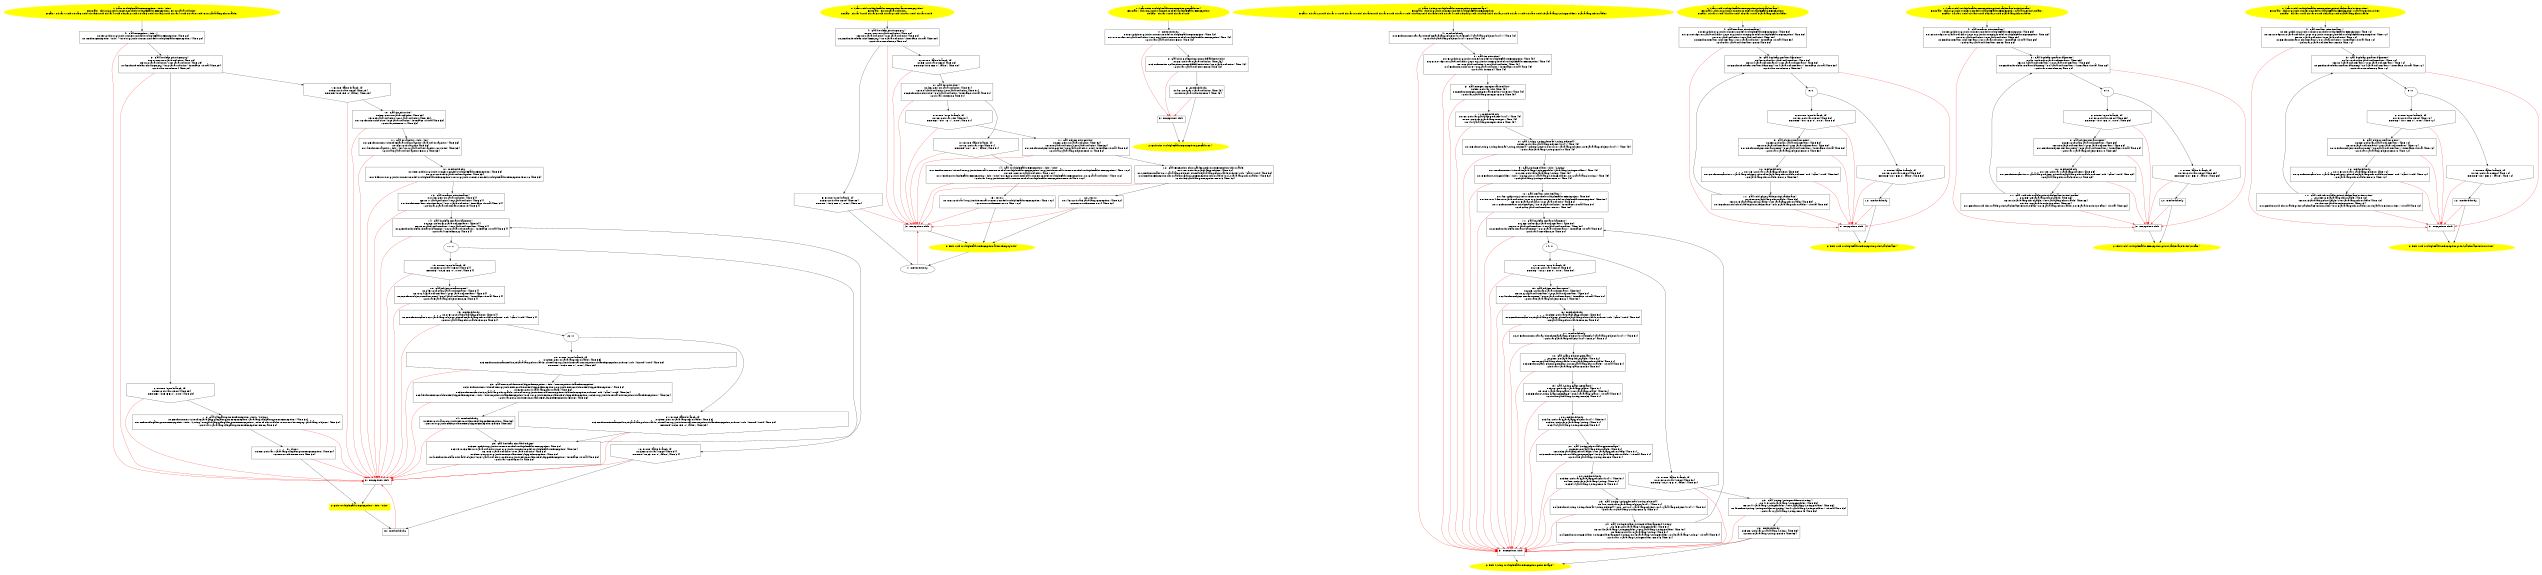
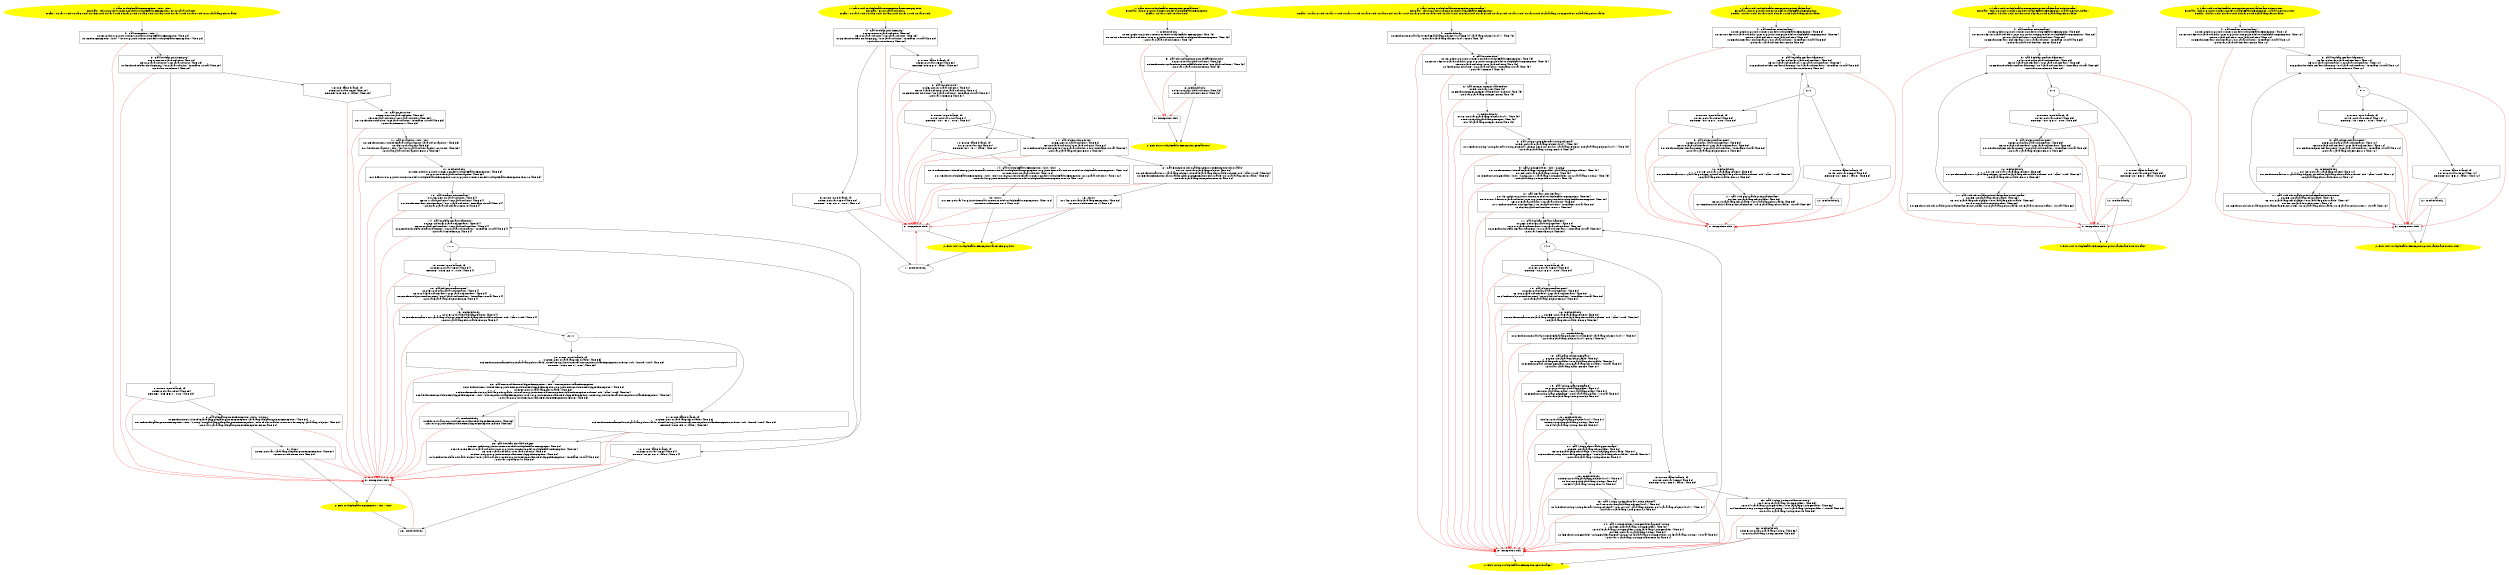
(1863, 248) -> none
(360, 507) -> (364, 507)
